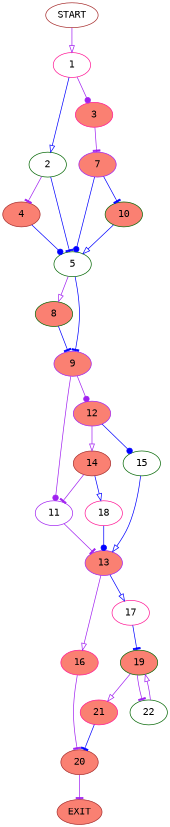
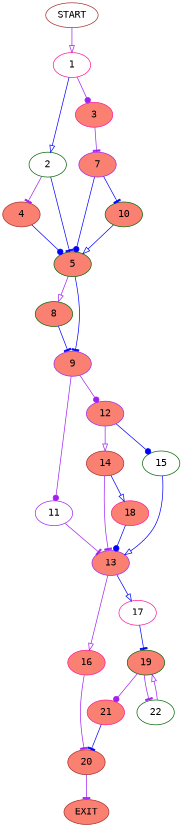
(73, 264) -> (73, 264)
(74, 487) -> (104, 512)
(104, 513) -> (130, 513)
(121, 685) -> (128, 685)
